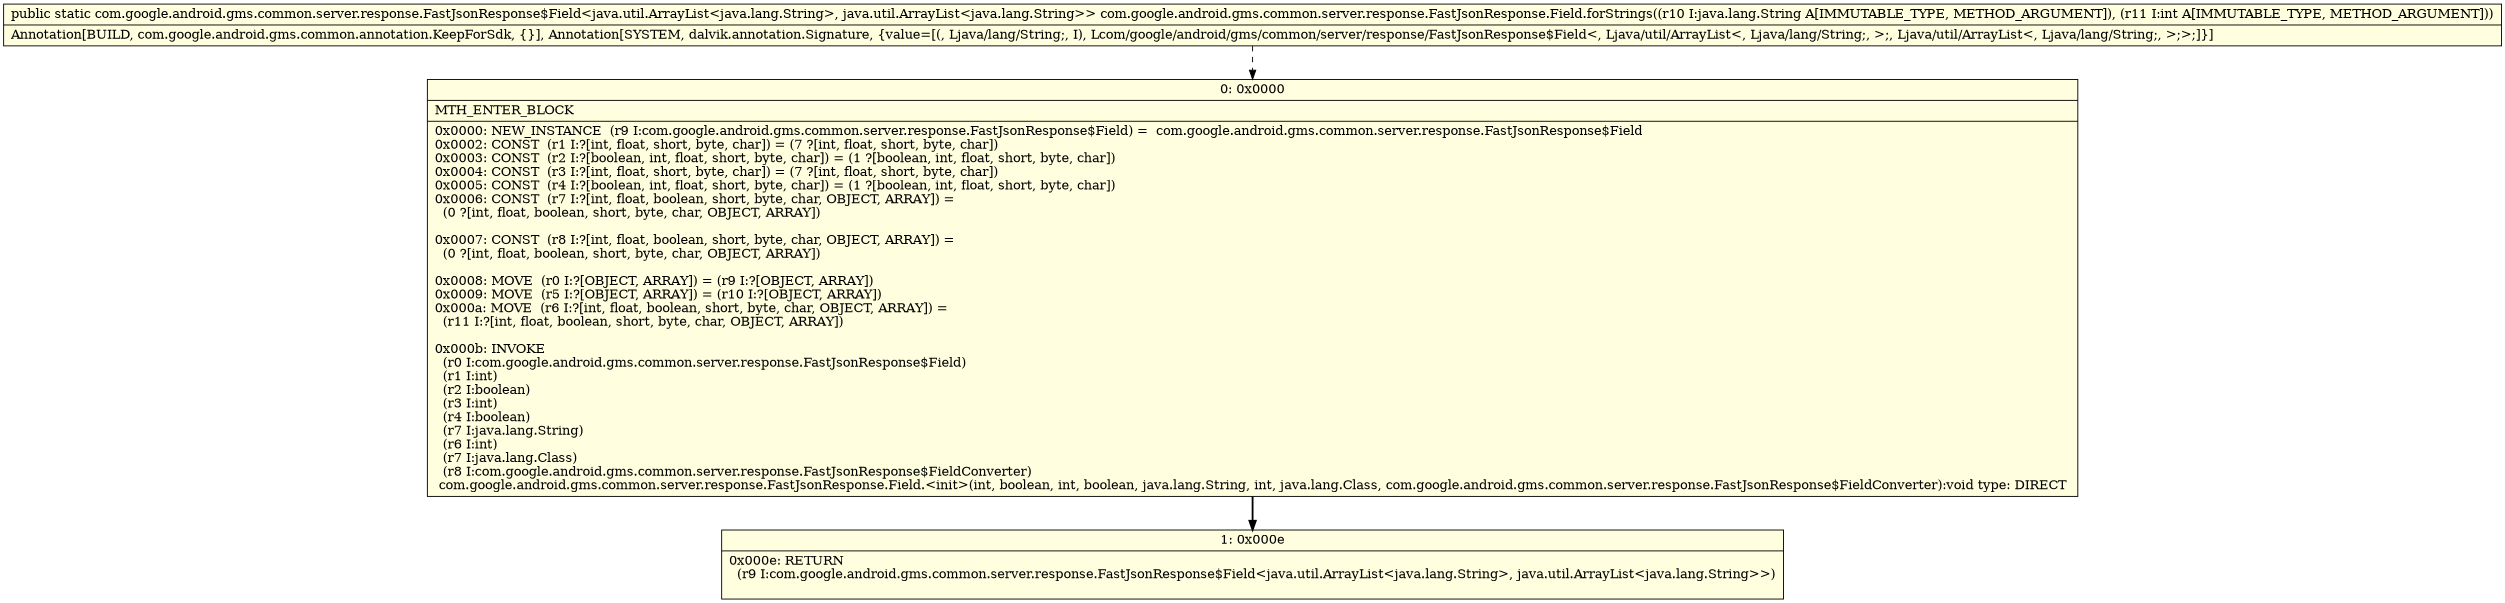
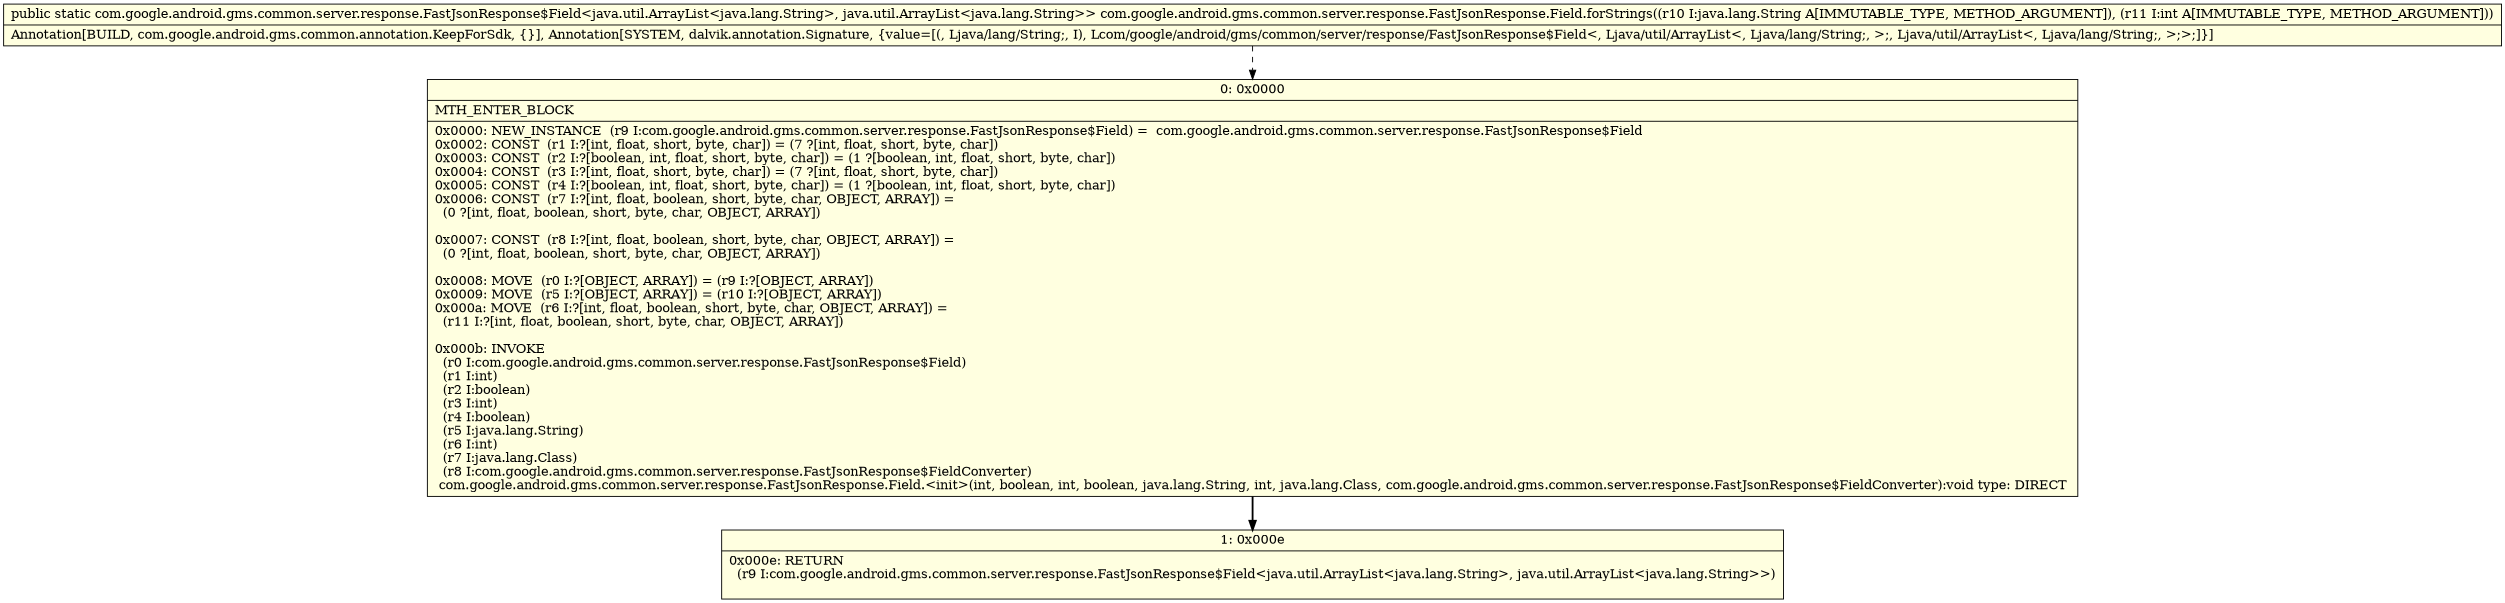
(509, 431) -> (509, 431)
